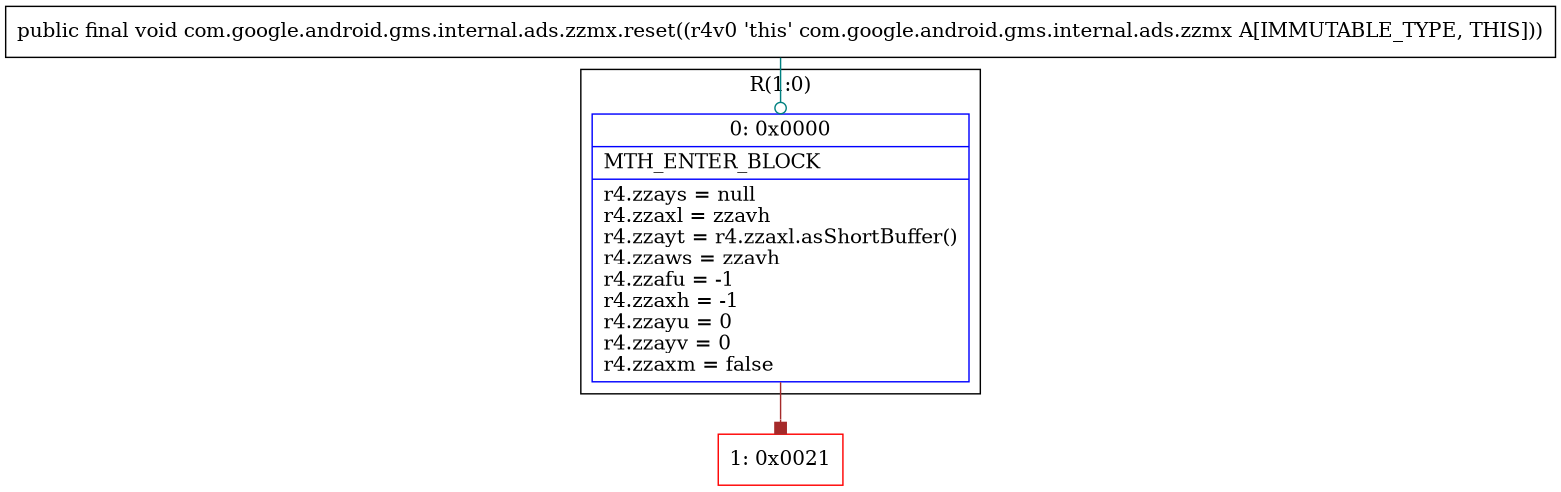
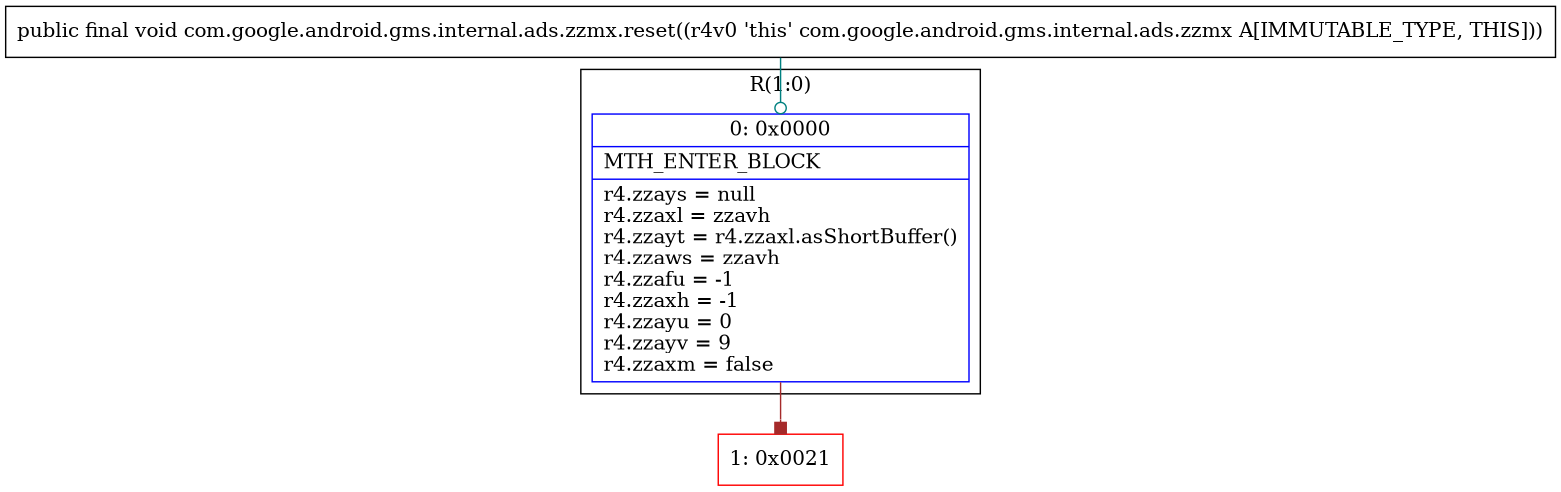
(668, 344) -> (668, 344)
